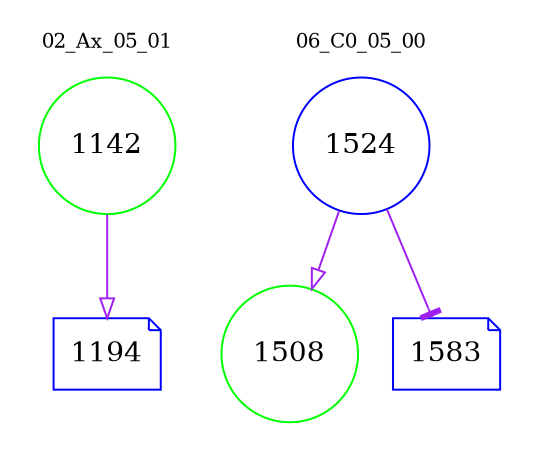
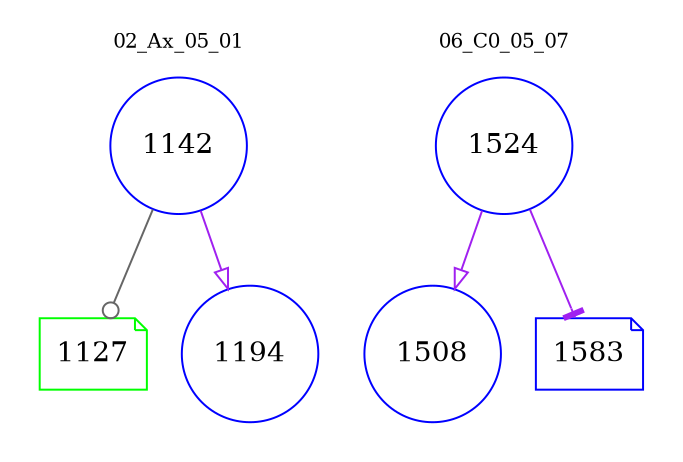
(361, 43) -> (504, 43)
(107, 146) -> (179, 146)
none -> (93, 354)
(107, 354) -> (250, 354)
(290, 354) -> (433, 354)
